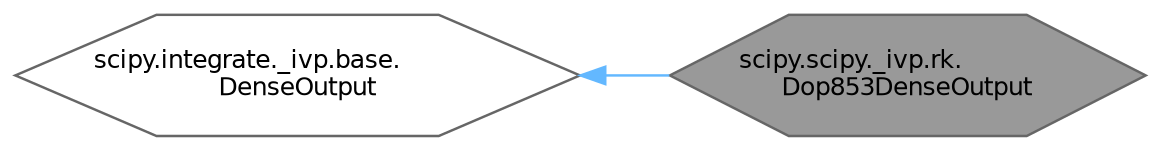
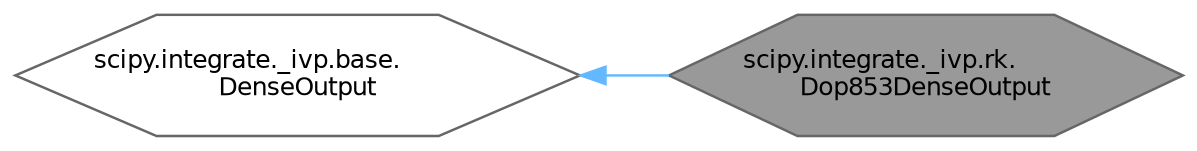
(908, 75) -> (926, 75)
